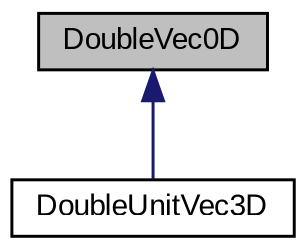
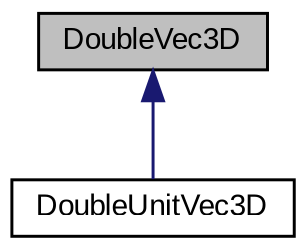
(153, 42) -> (153, 42)
